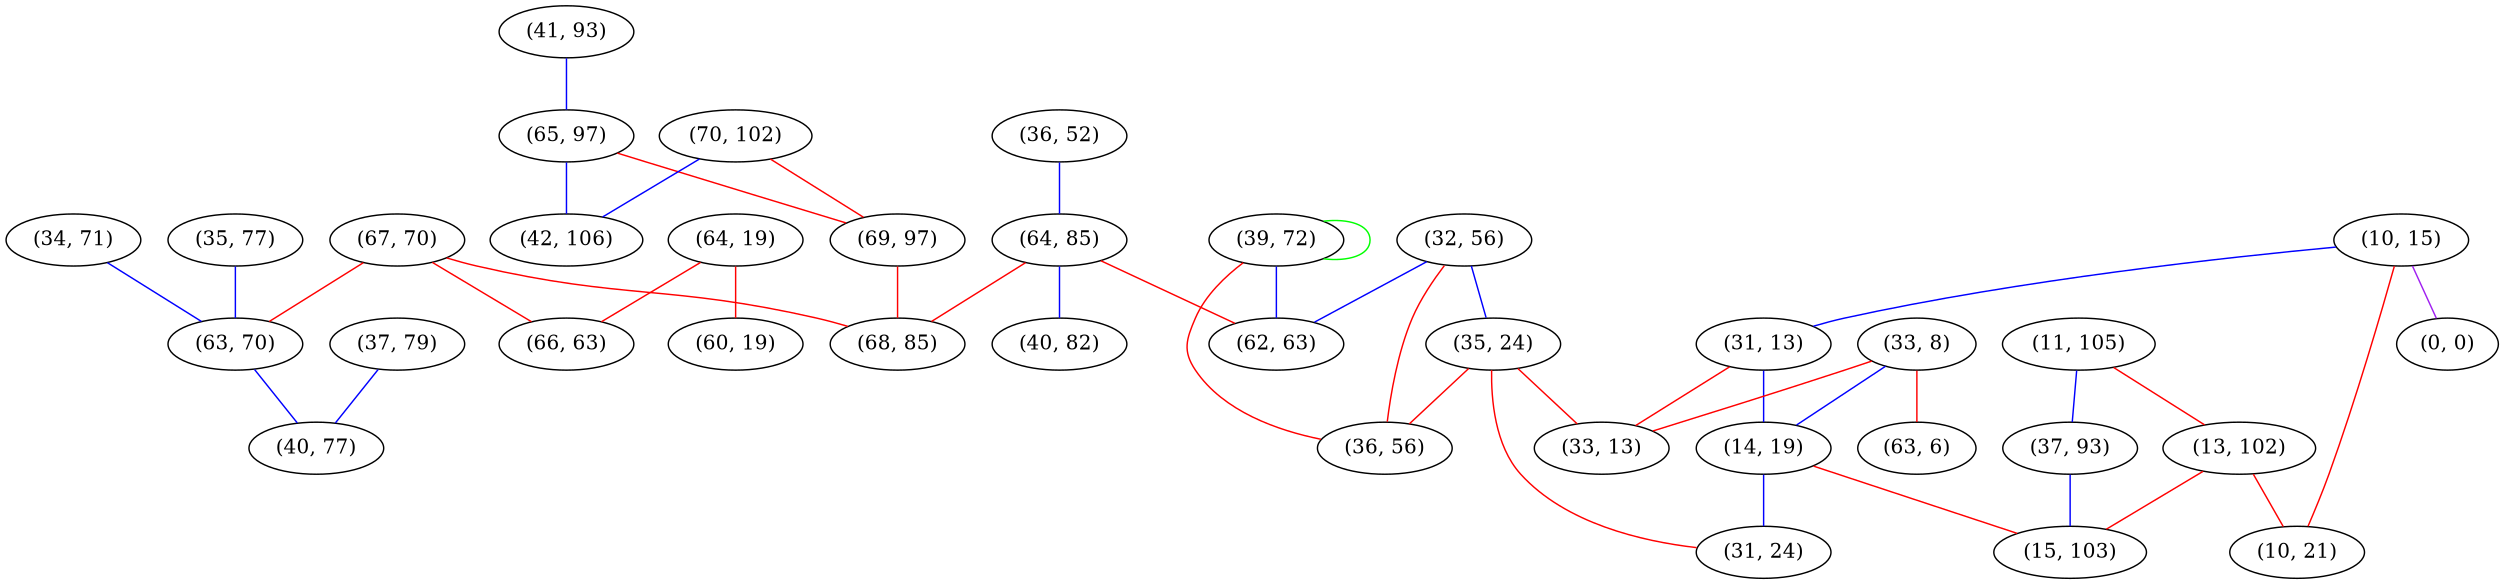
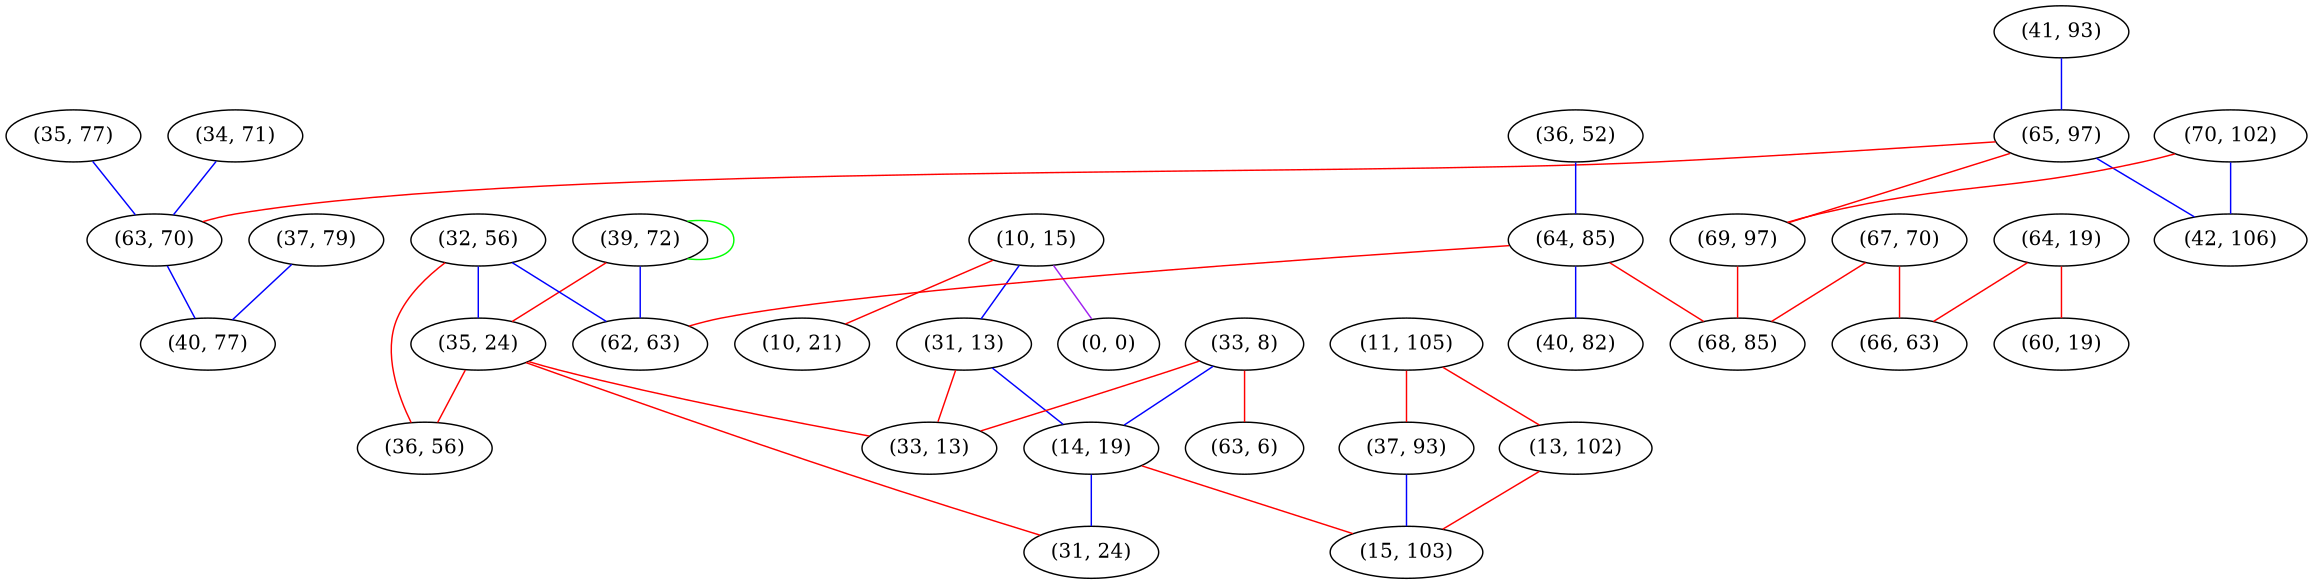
(316, 292) -> (1098, 172)
(1201, 377) -> (569, 286)
(2074, 396) -> (1407, 396)
(2268, 500) -> none
